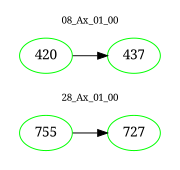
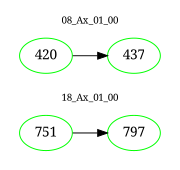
(90, 98) -> (90, 98)
(46, 133) -> (46, 133)
(134, 133) -> (134, 133)
